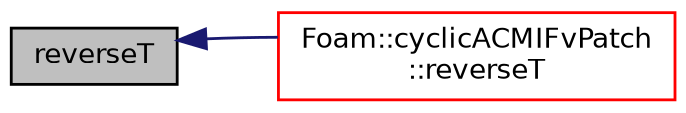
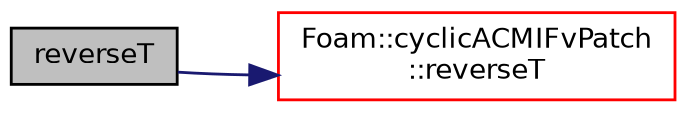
(242, 38) -> (213, 74)
